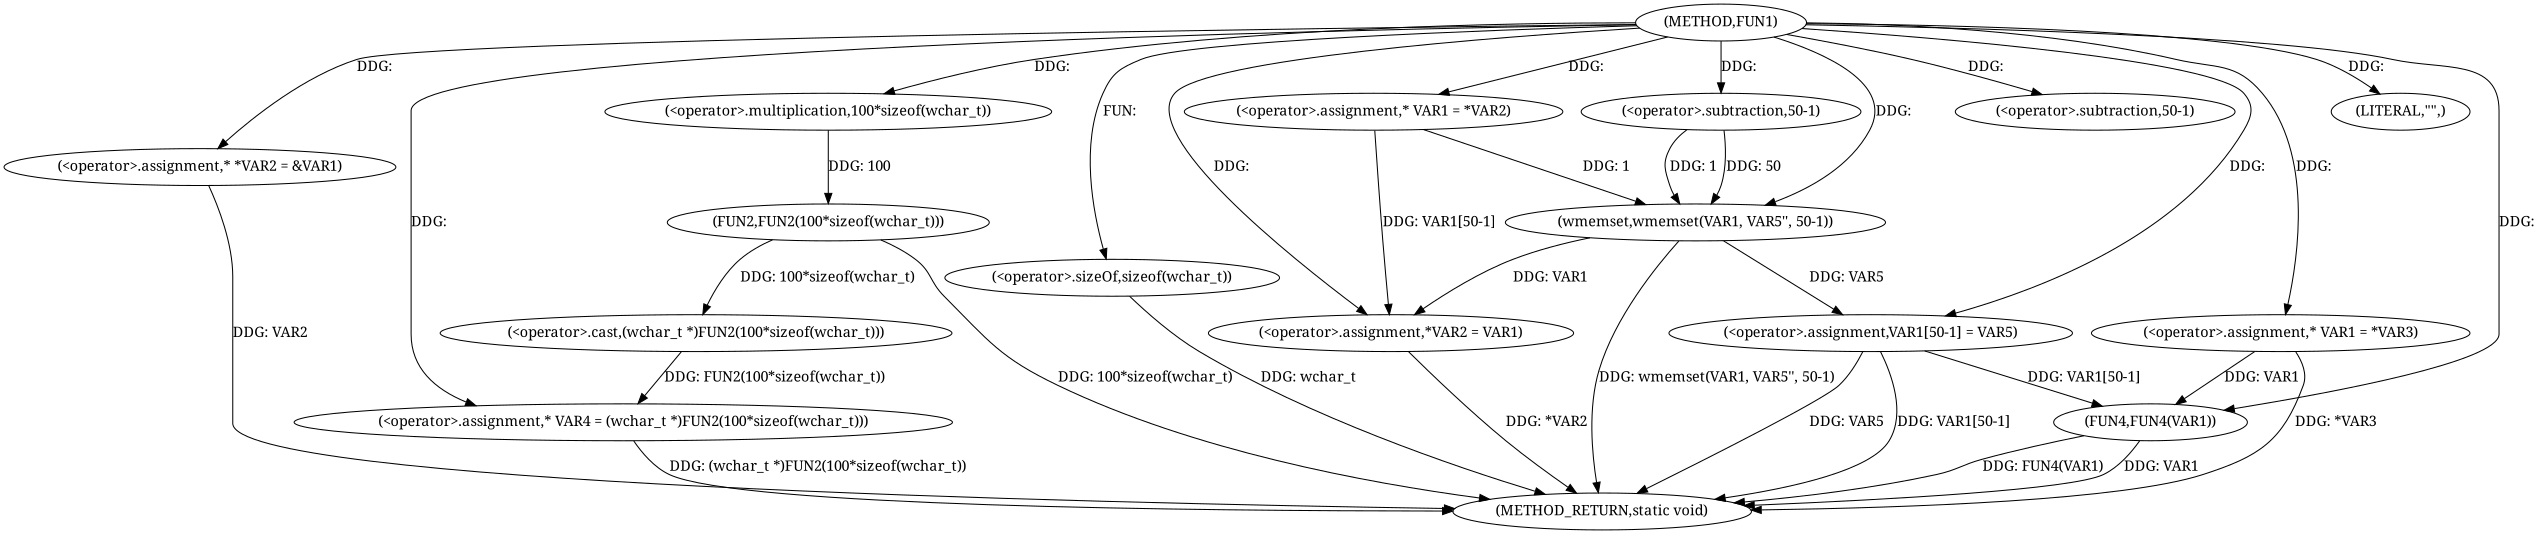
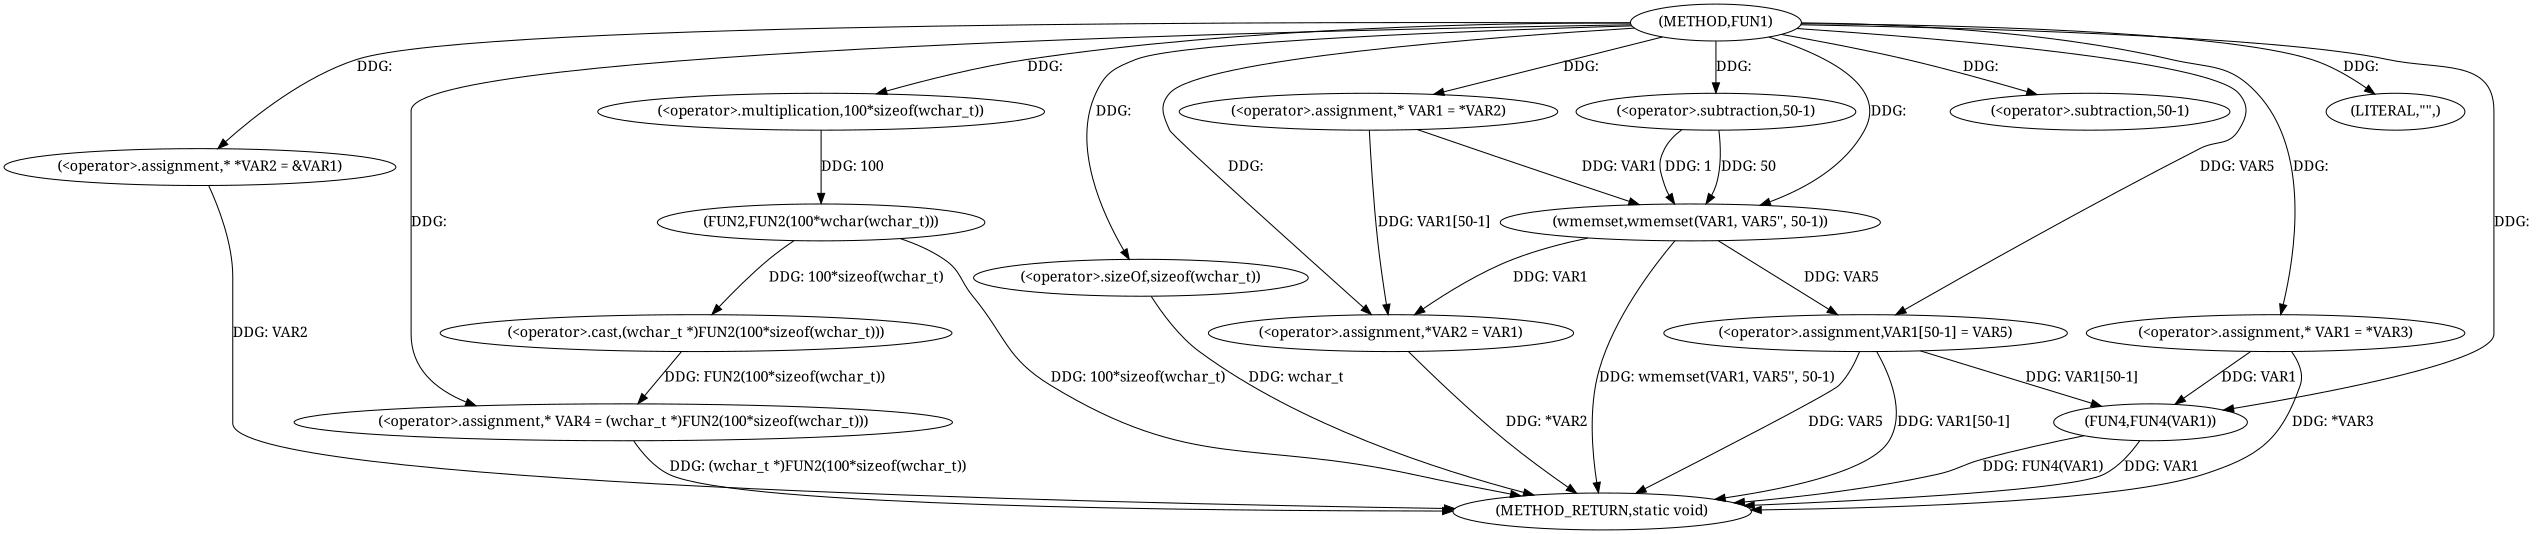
(1122, 112) -> (1116, 112)
(1606, 167) -> (1619, 167)
(2249, 167) -> (2237, 167)
(828, 222) -> (821, 222)
